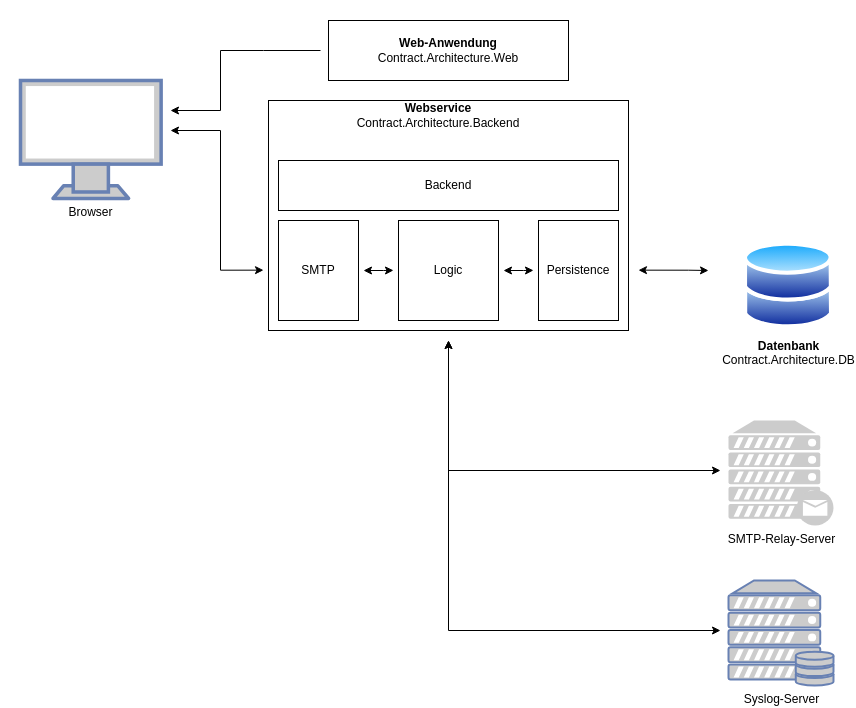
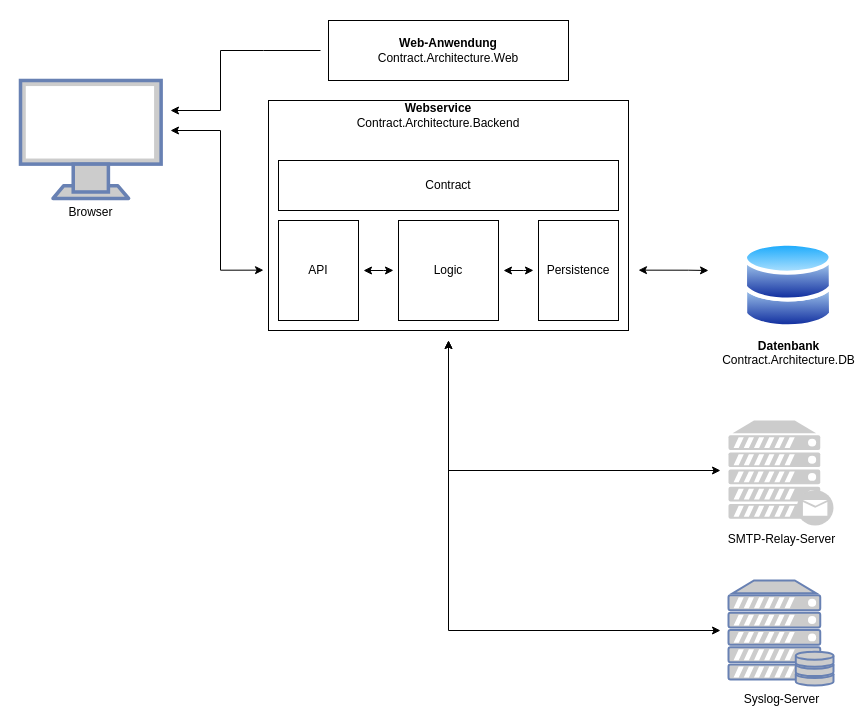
(449, 186) -> (449, 186)
(319, 271) -> (319, 271)
